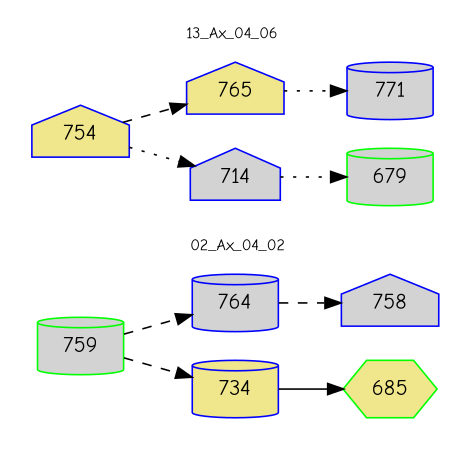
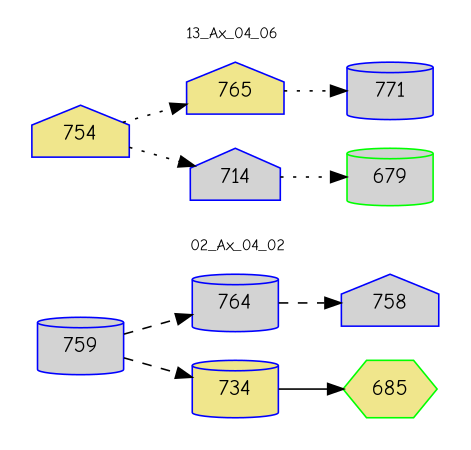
(147, 116) -> (147, 116)
(81, 346) -> (81, 346)
